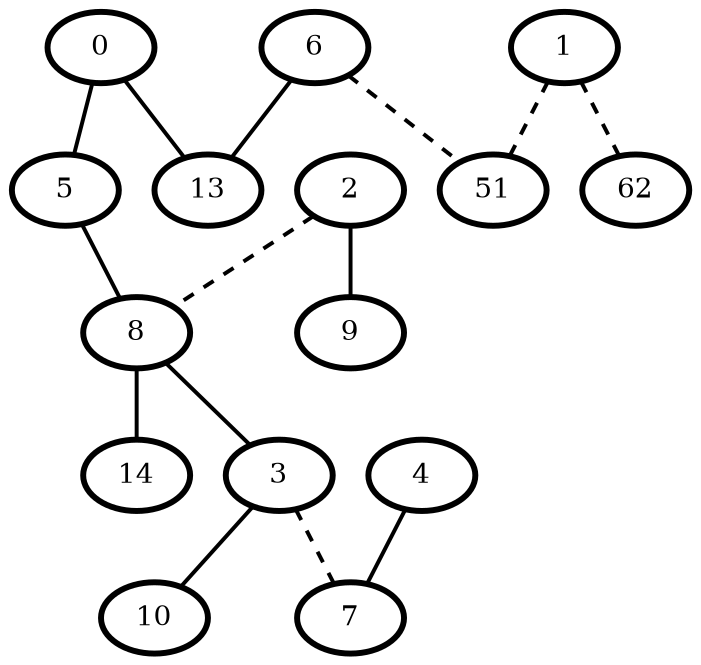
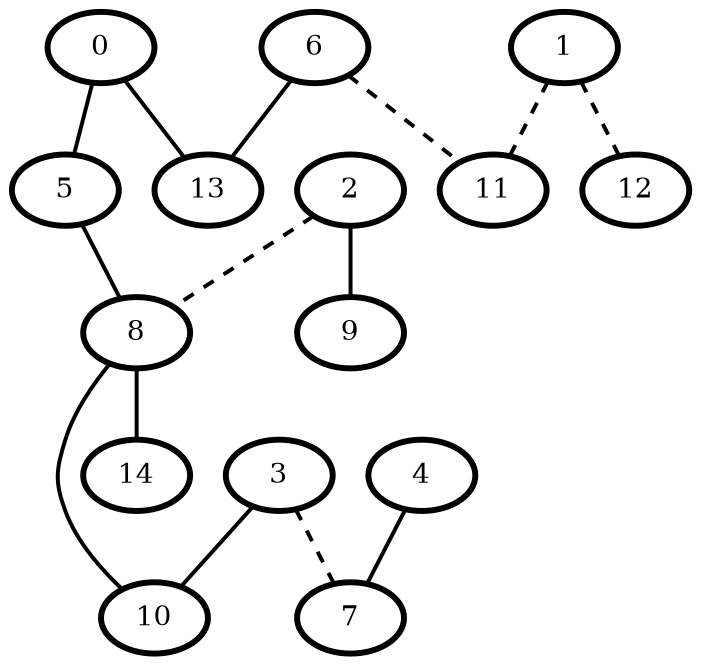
(493, 190) -> (493, 190)
(636, 190) -> (636, 190)
(208, 404) -> (58, 480)
